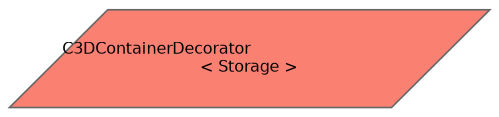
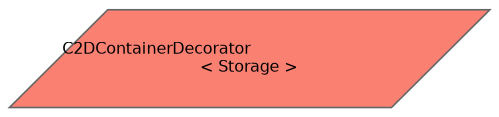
(250, 59) -> (250, 59)
